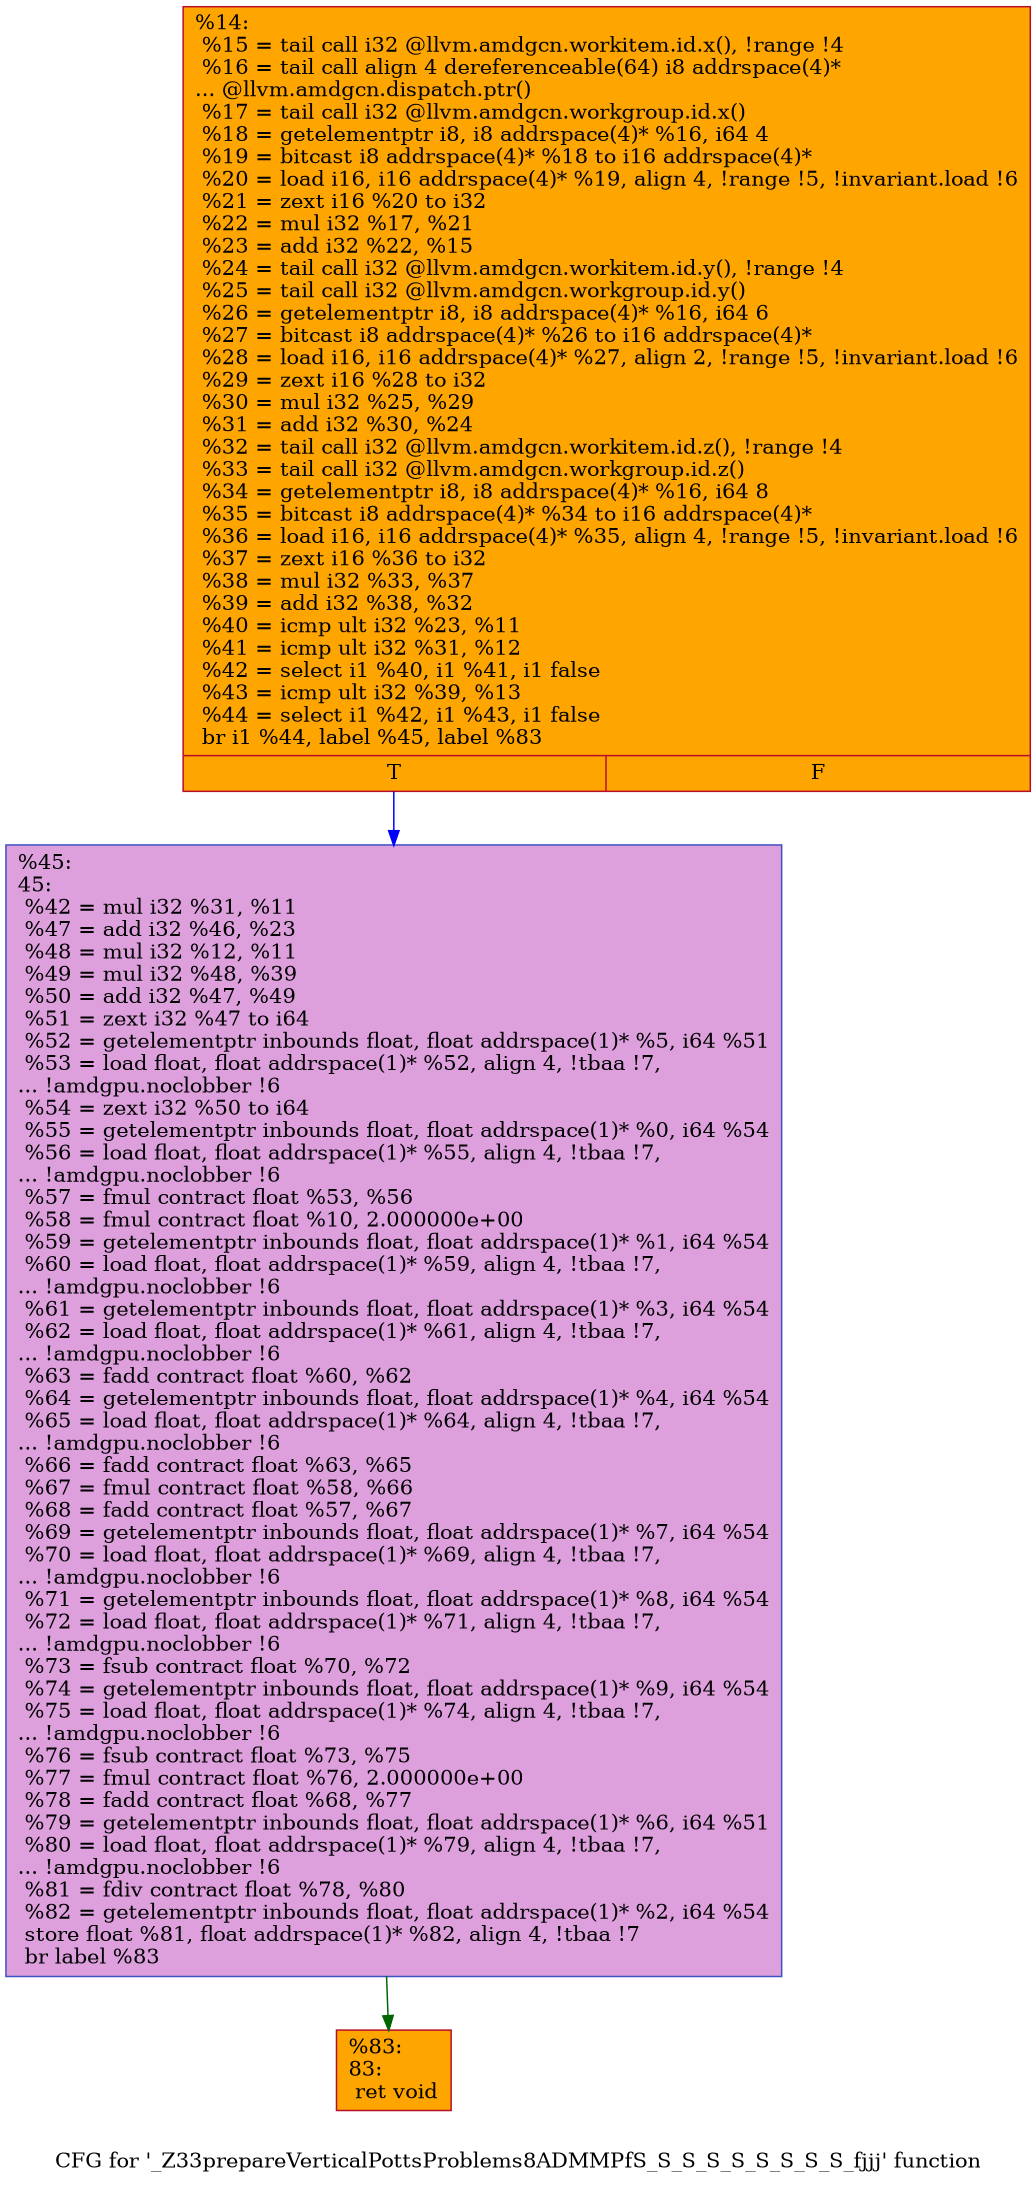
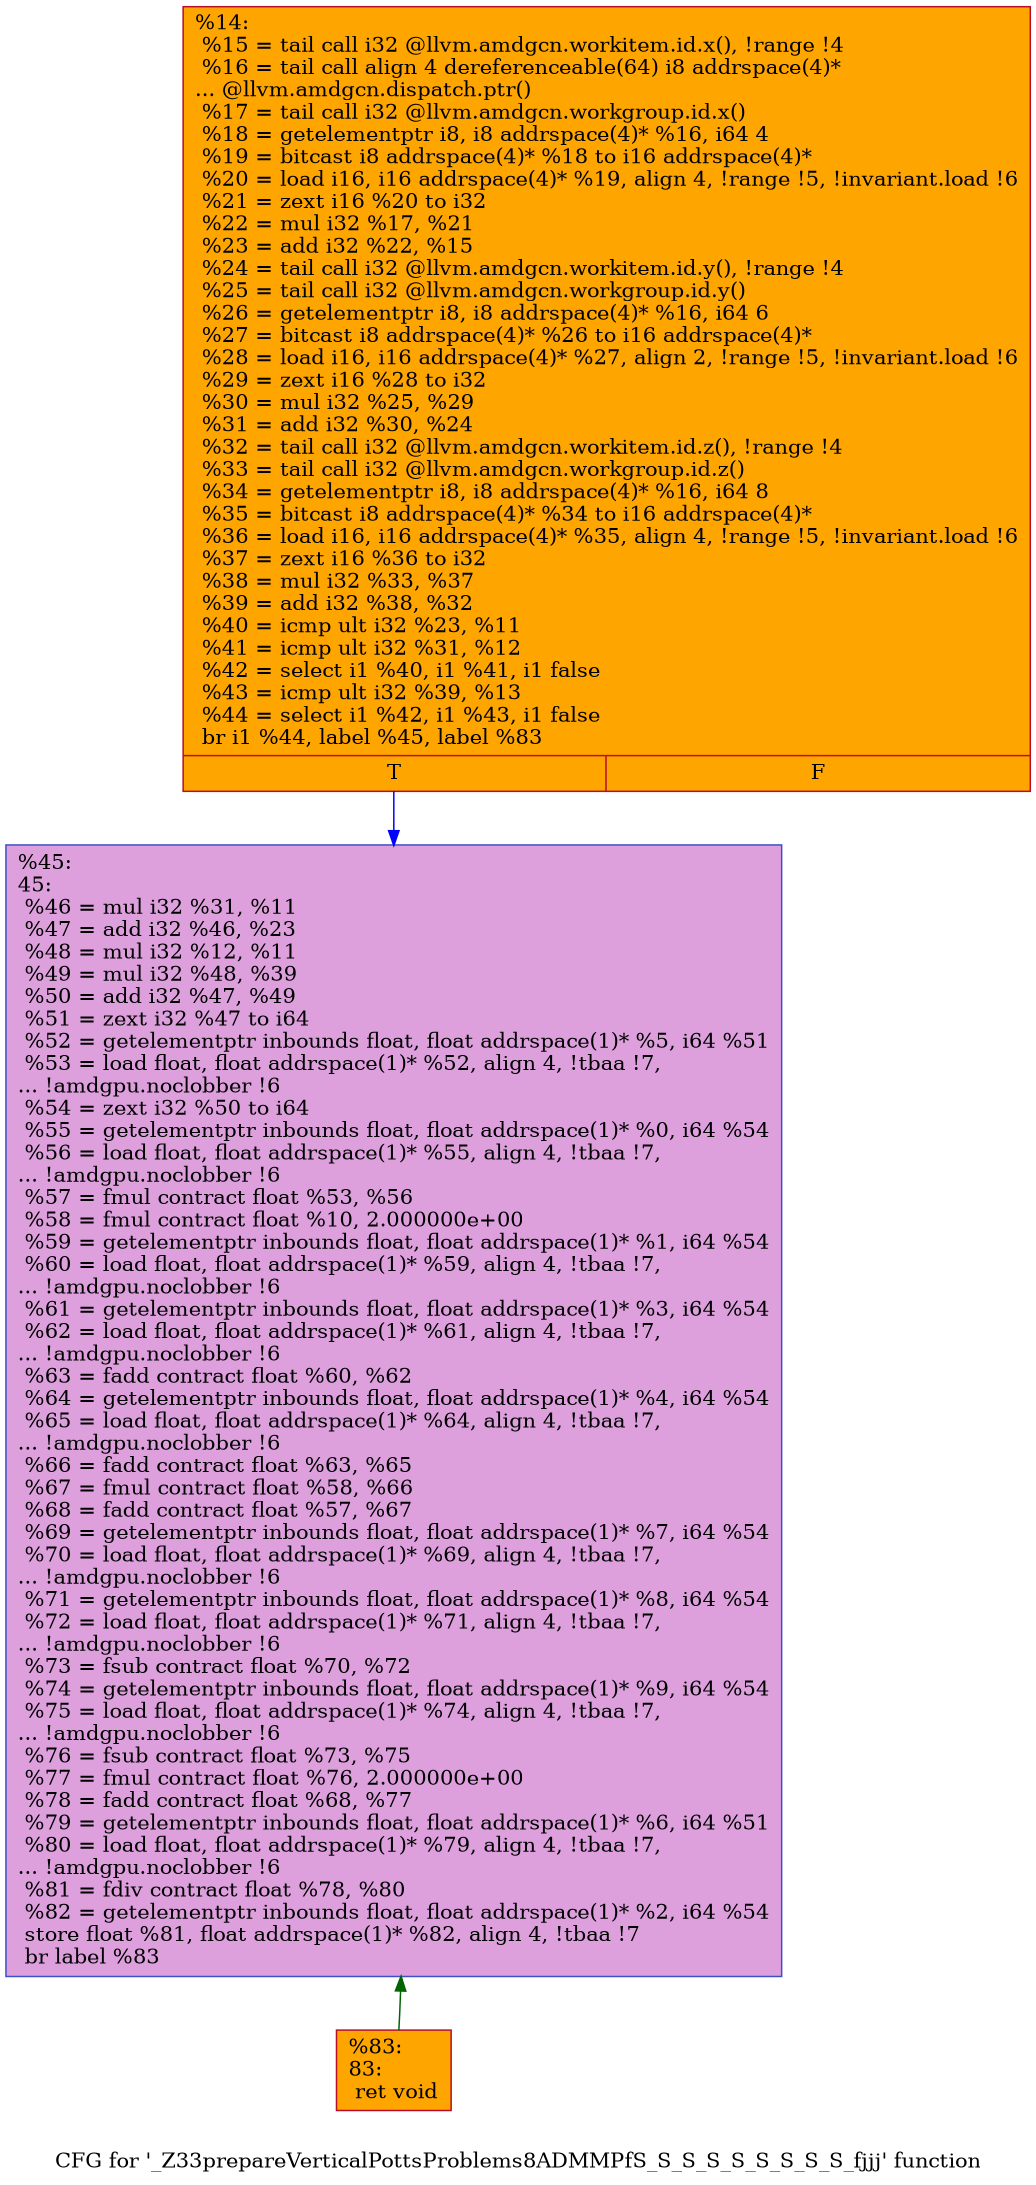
(158, 907) -> (158, 907)
(387, 1996) -> (400, 2011)
